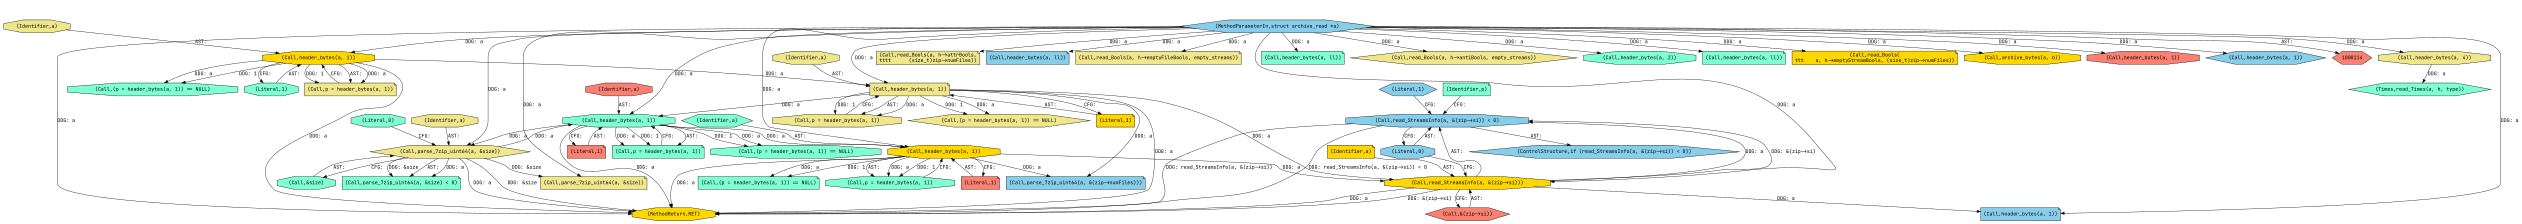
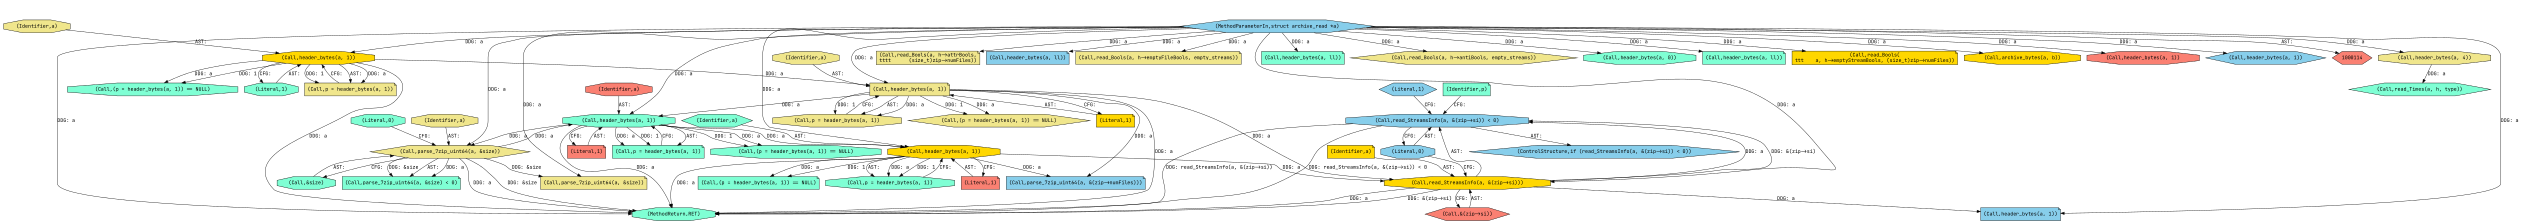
(1640, 58) -> (1640, 58)
(2420, 89) -> (2420, 89)
(674, 214) -> (674, 214)
